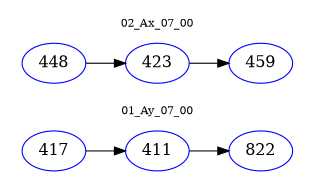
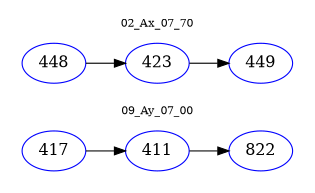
(157, 24) -> (157, 24)
(261, 63) -> (261, 63)
(157, 112) -> (157, 112)
